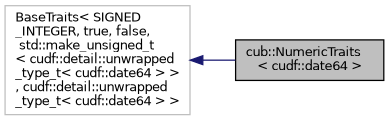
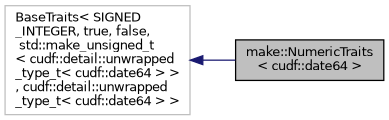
(310, 60) -> (310, 60)
